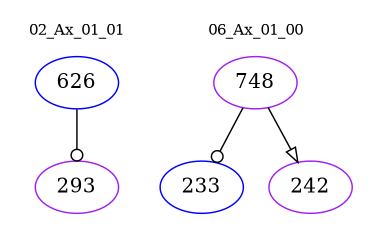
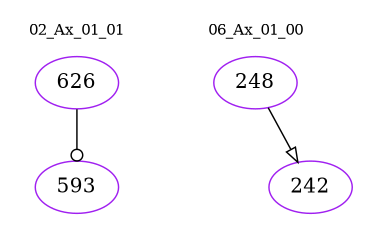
(77, 83) -> (77, 83)
(255, 83) -> (255, 83)
(77, 187) -> (77, 187)
(202, 187) -> none
